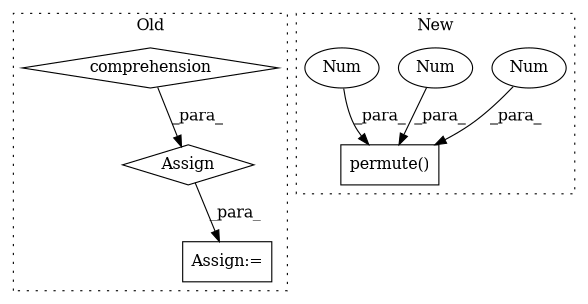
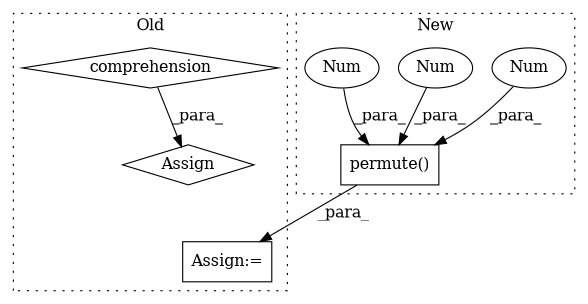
(205, 207) -> (313, 211)
